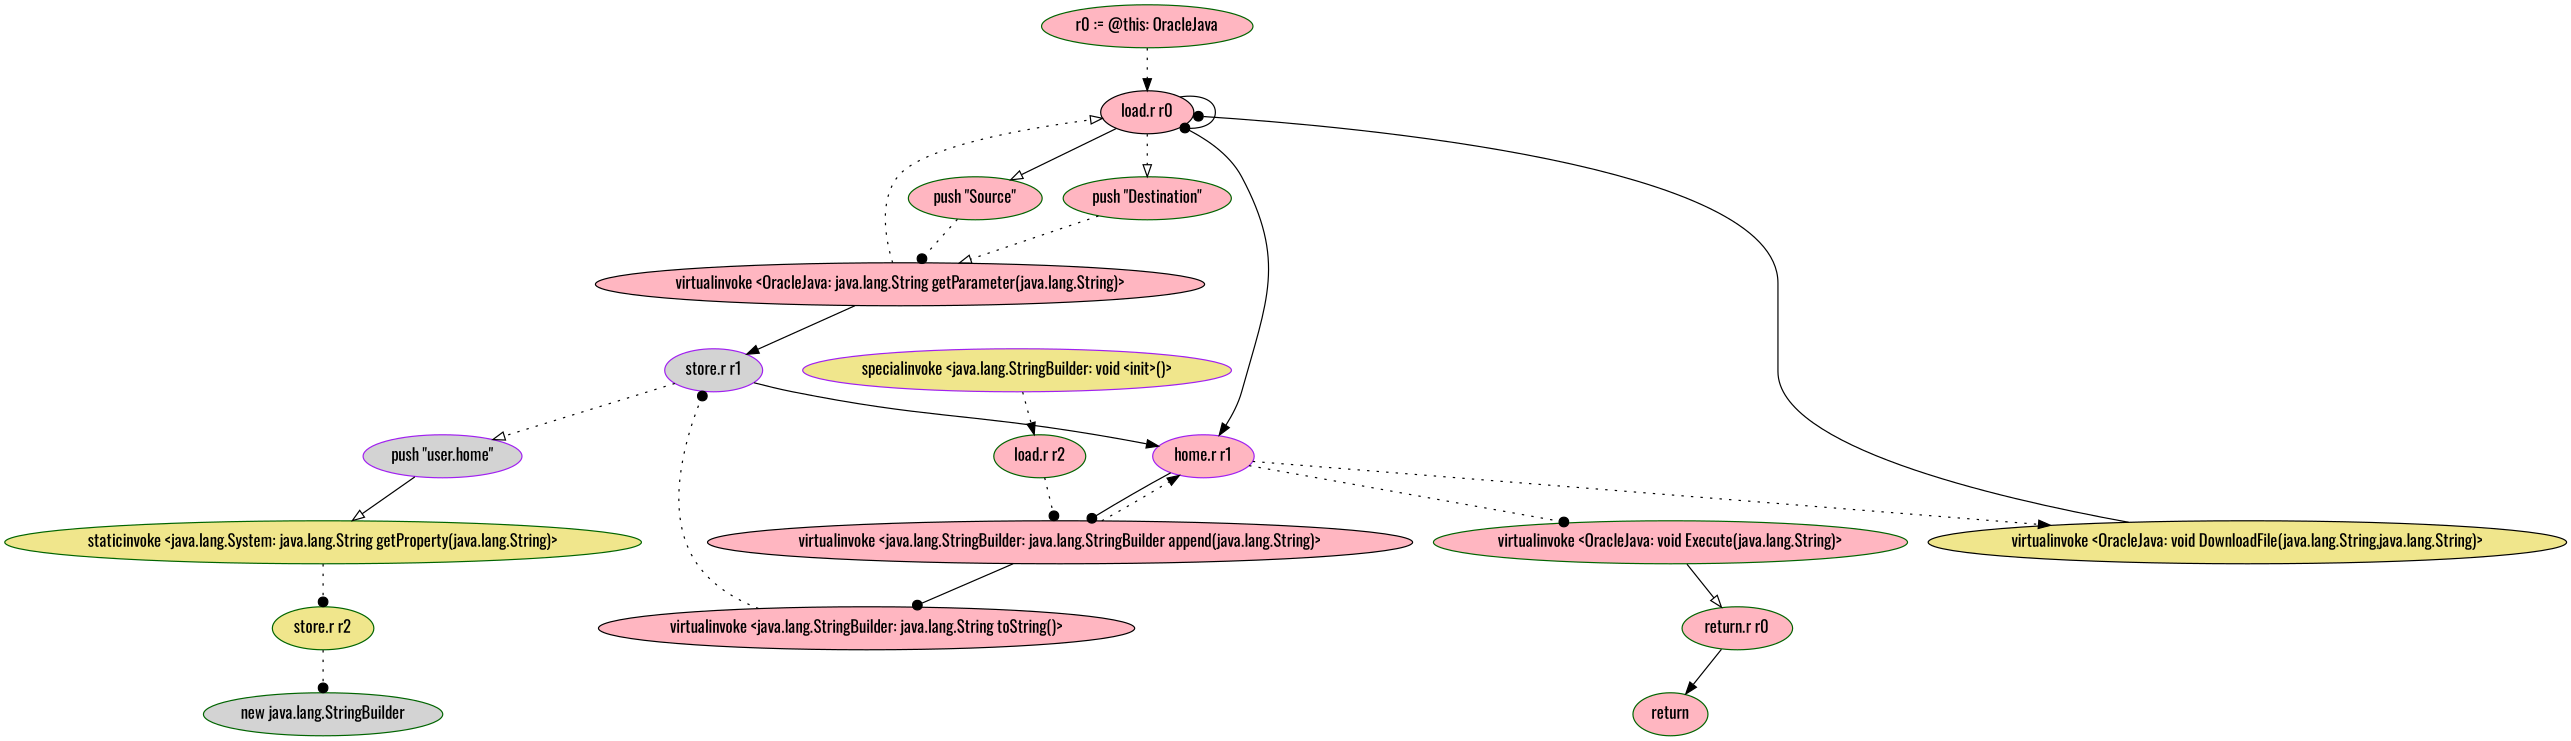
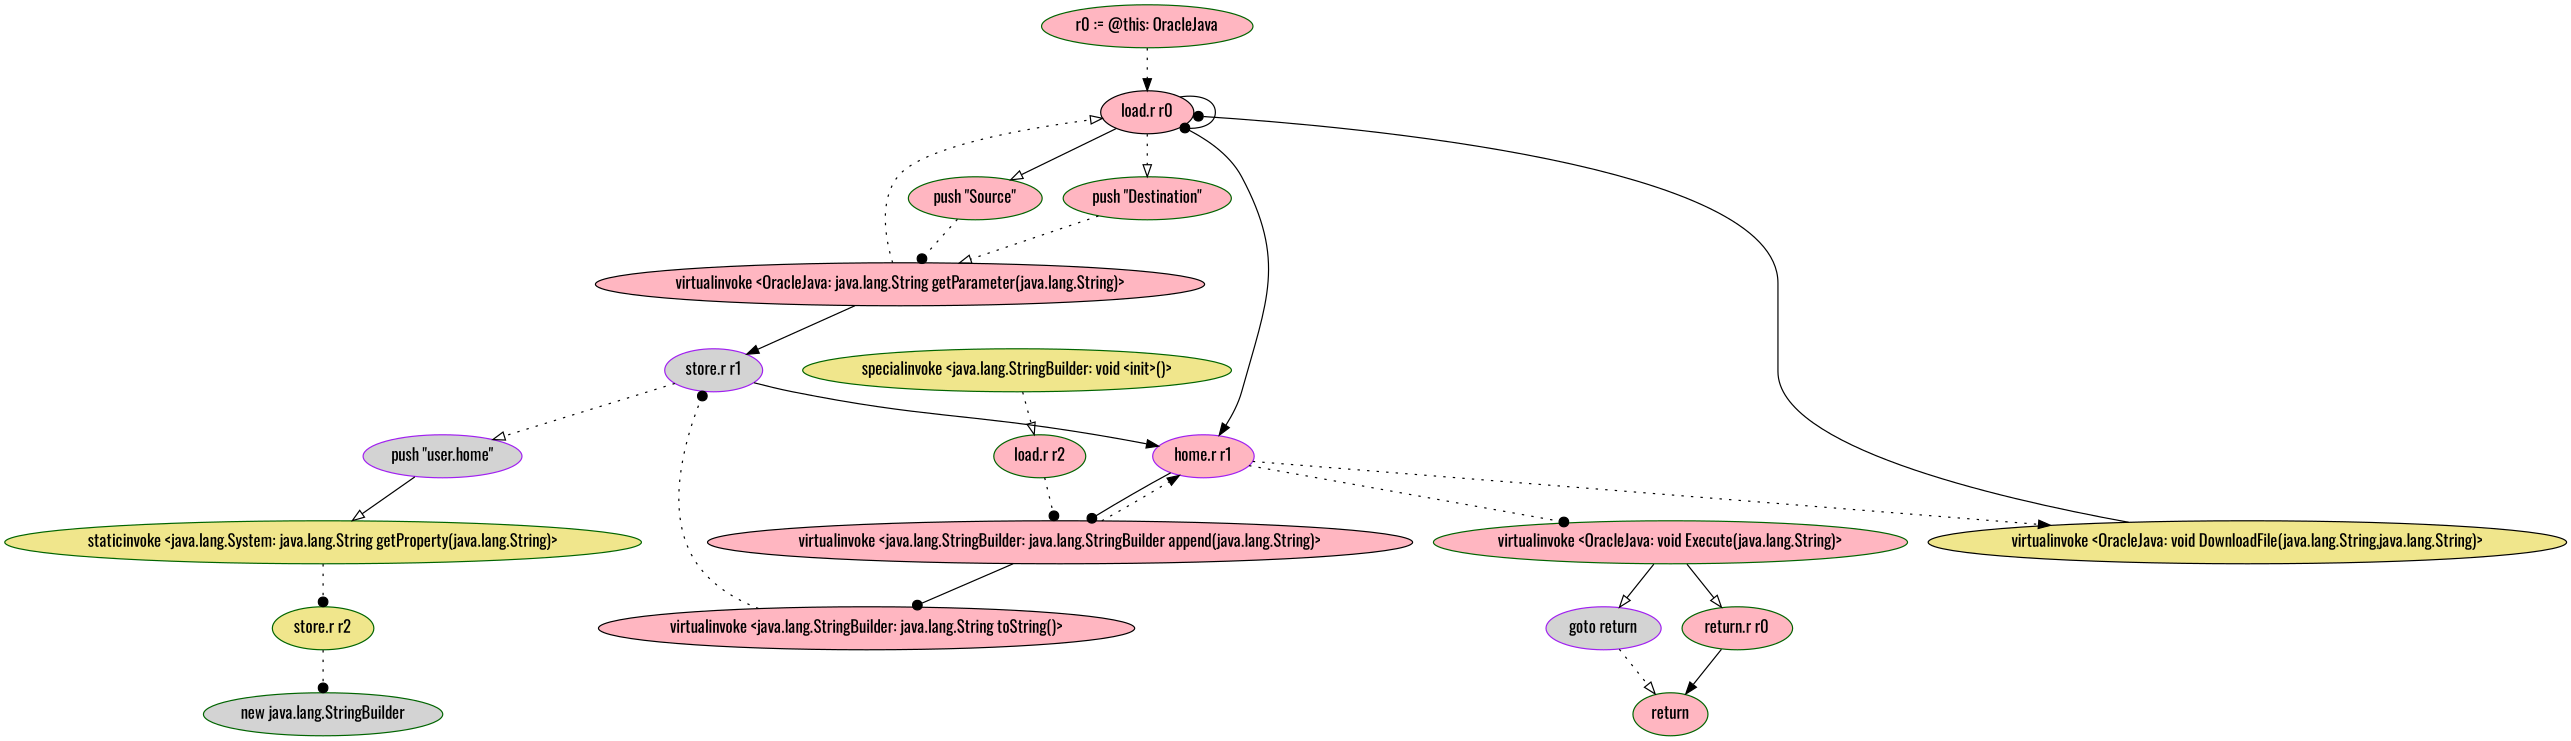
(1017, 370) -> (1017, 370)
(1027, 408) -> (1027, 408)
none -> (1604, 628)
